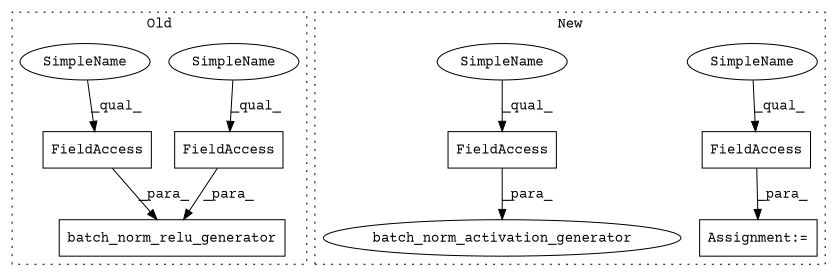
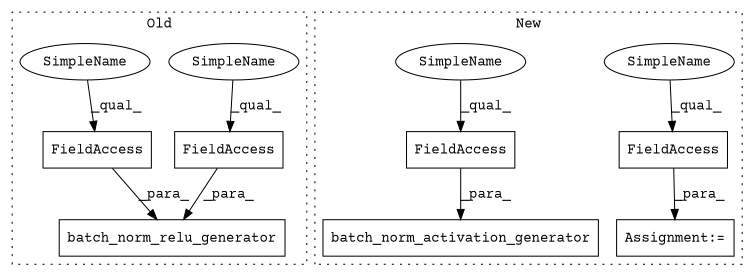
(502, 238) -> (461, 238)
